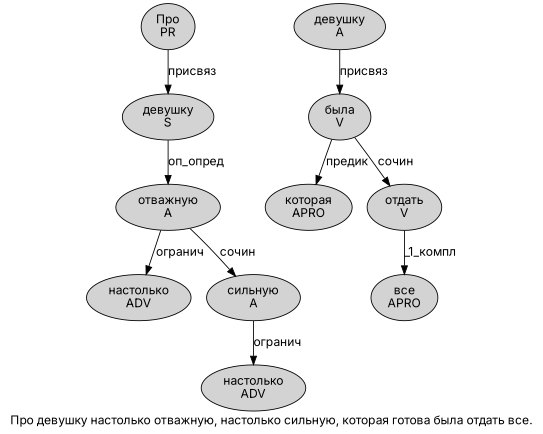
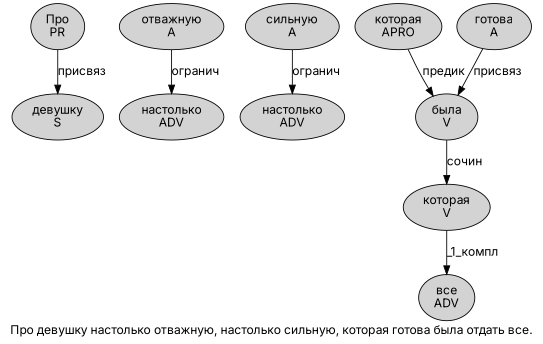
(340, 27) -> (494, 27)
(168, 158) -> none
(325, 158) -> (418, 69)
(404, 207) -> (447, 207)
(210, 249) -> none
(404, 298) -> (447, 298)
